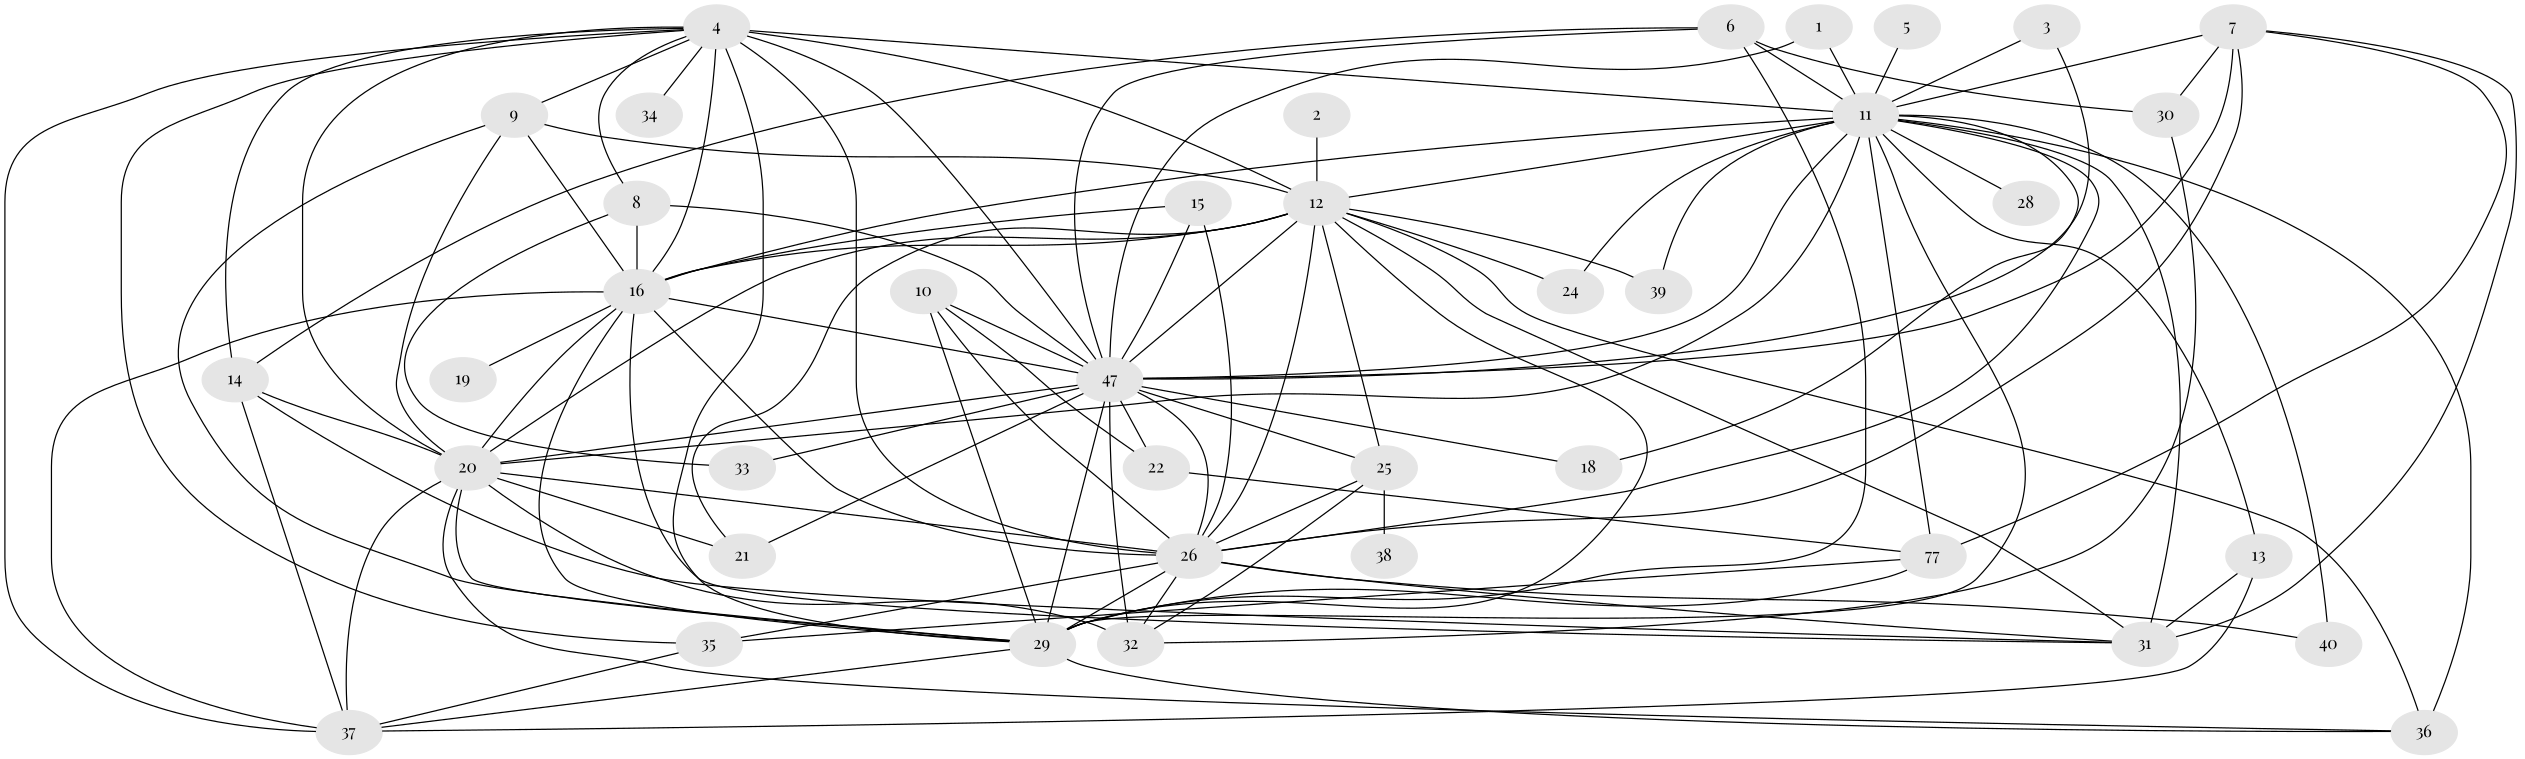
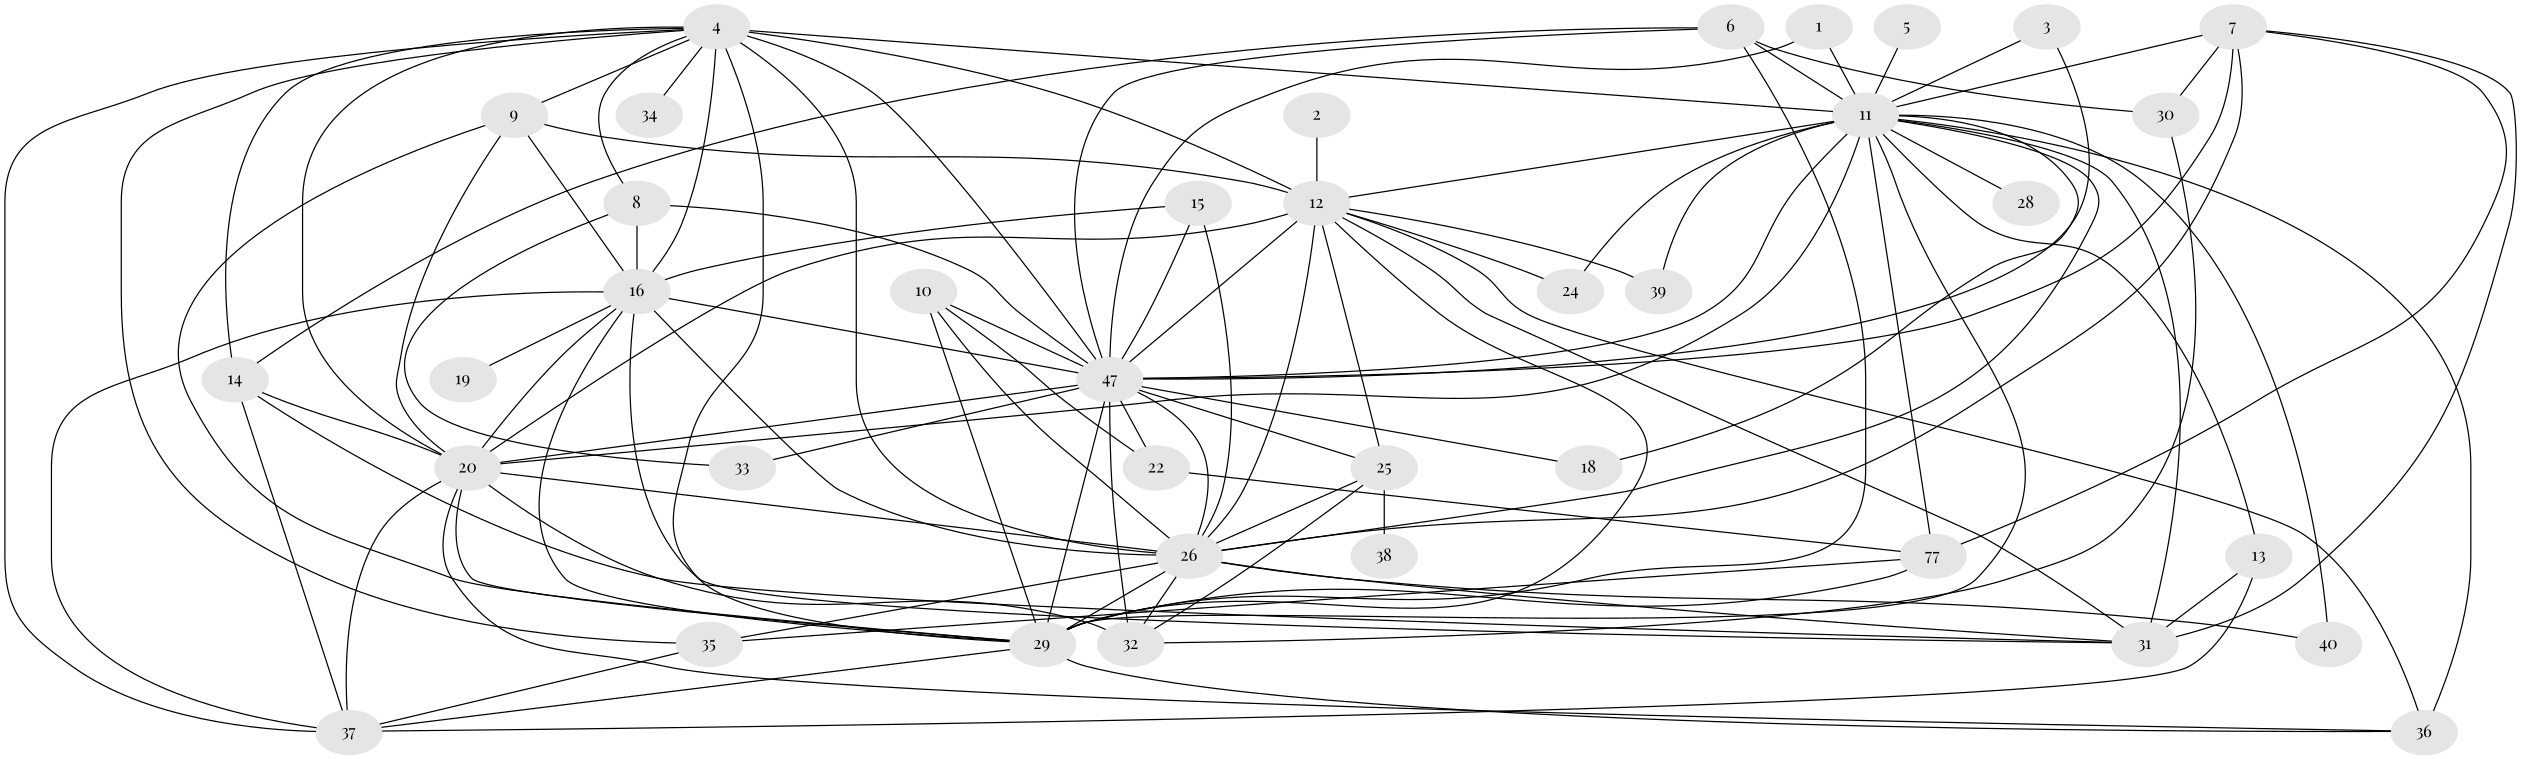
(1274, 166) -> none
(976, 245) -> none
(742, 556) -> none
